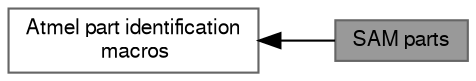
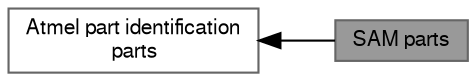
(134, 41) -> (134, 41)
